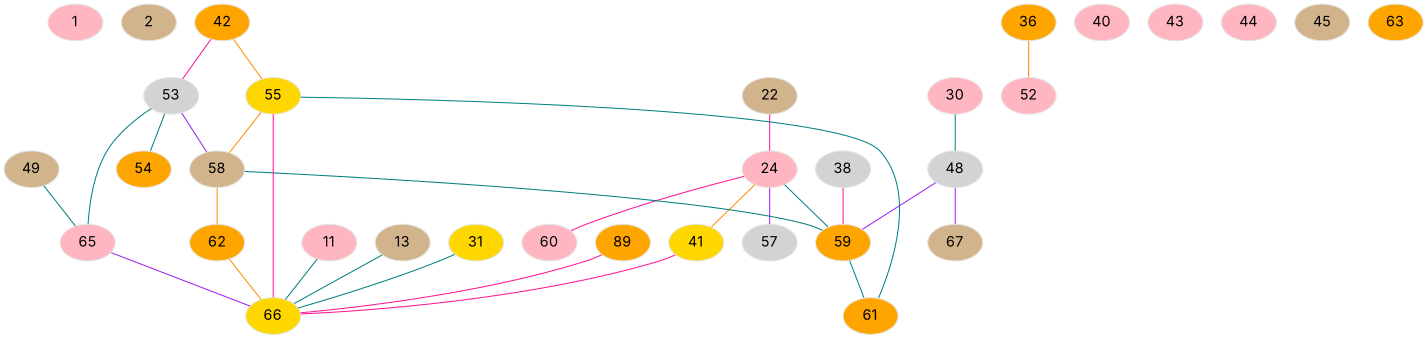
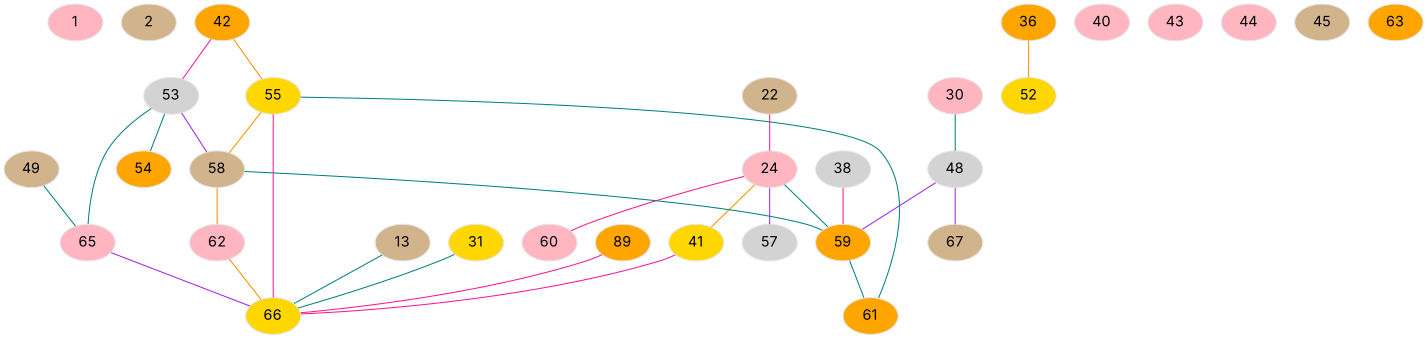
(1029, 96) -> (1029, 96)
(217, 243) -> (217, 243)
(329, 243) -> none
